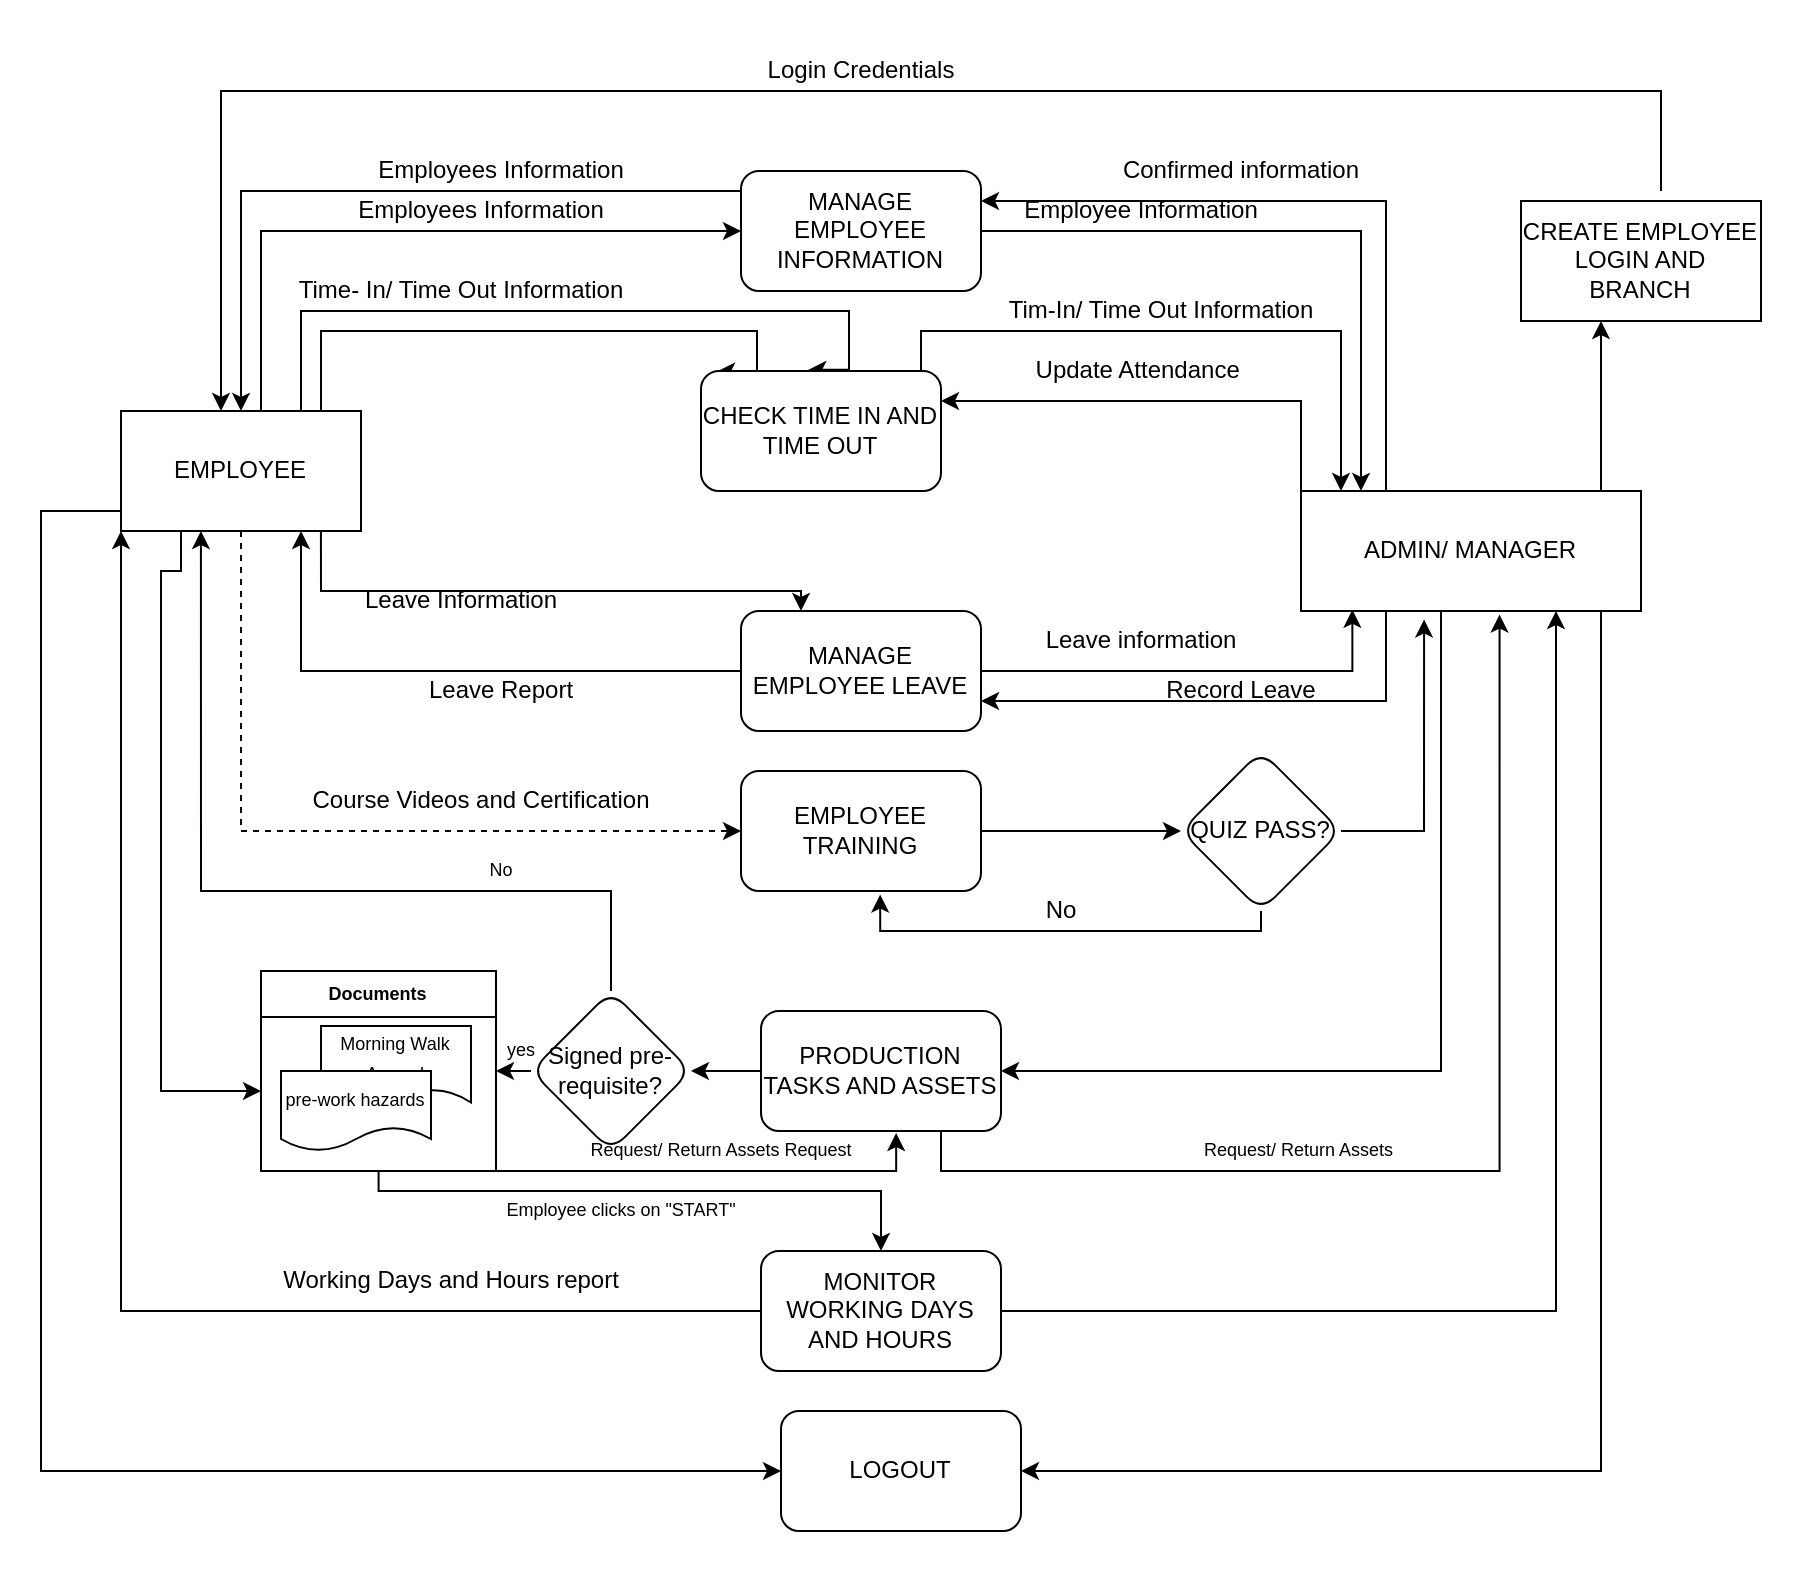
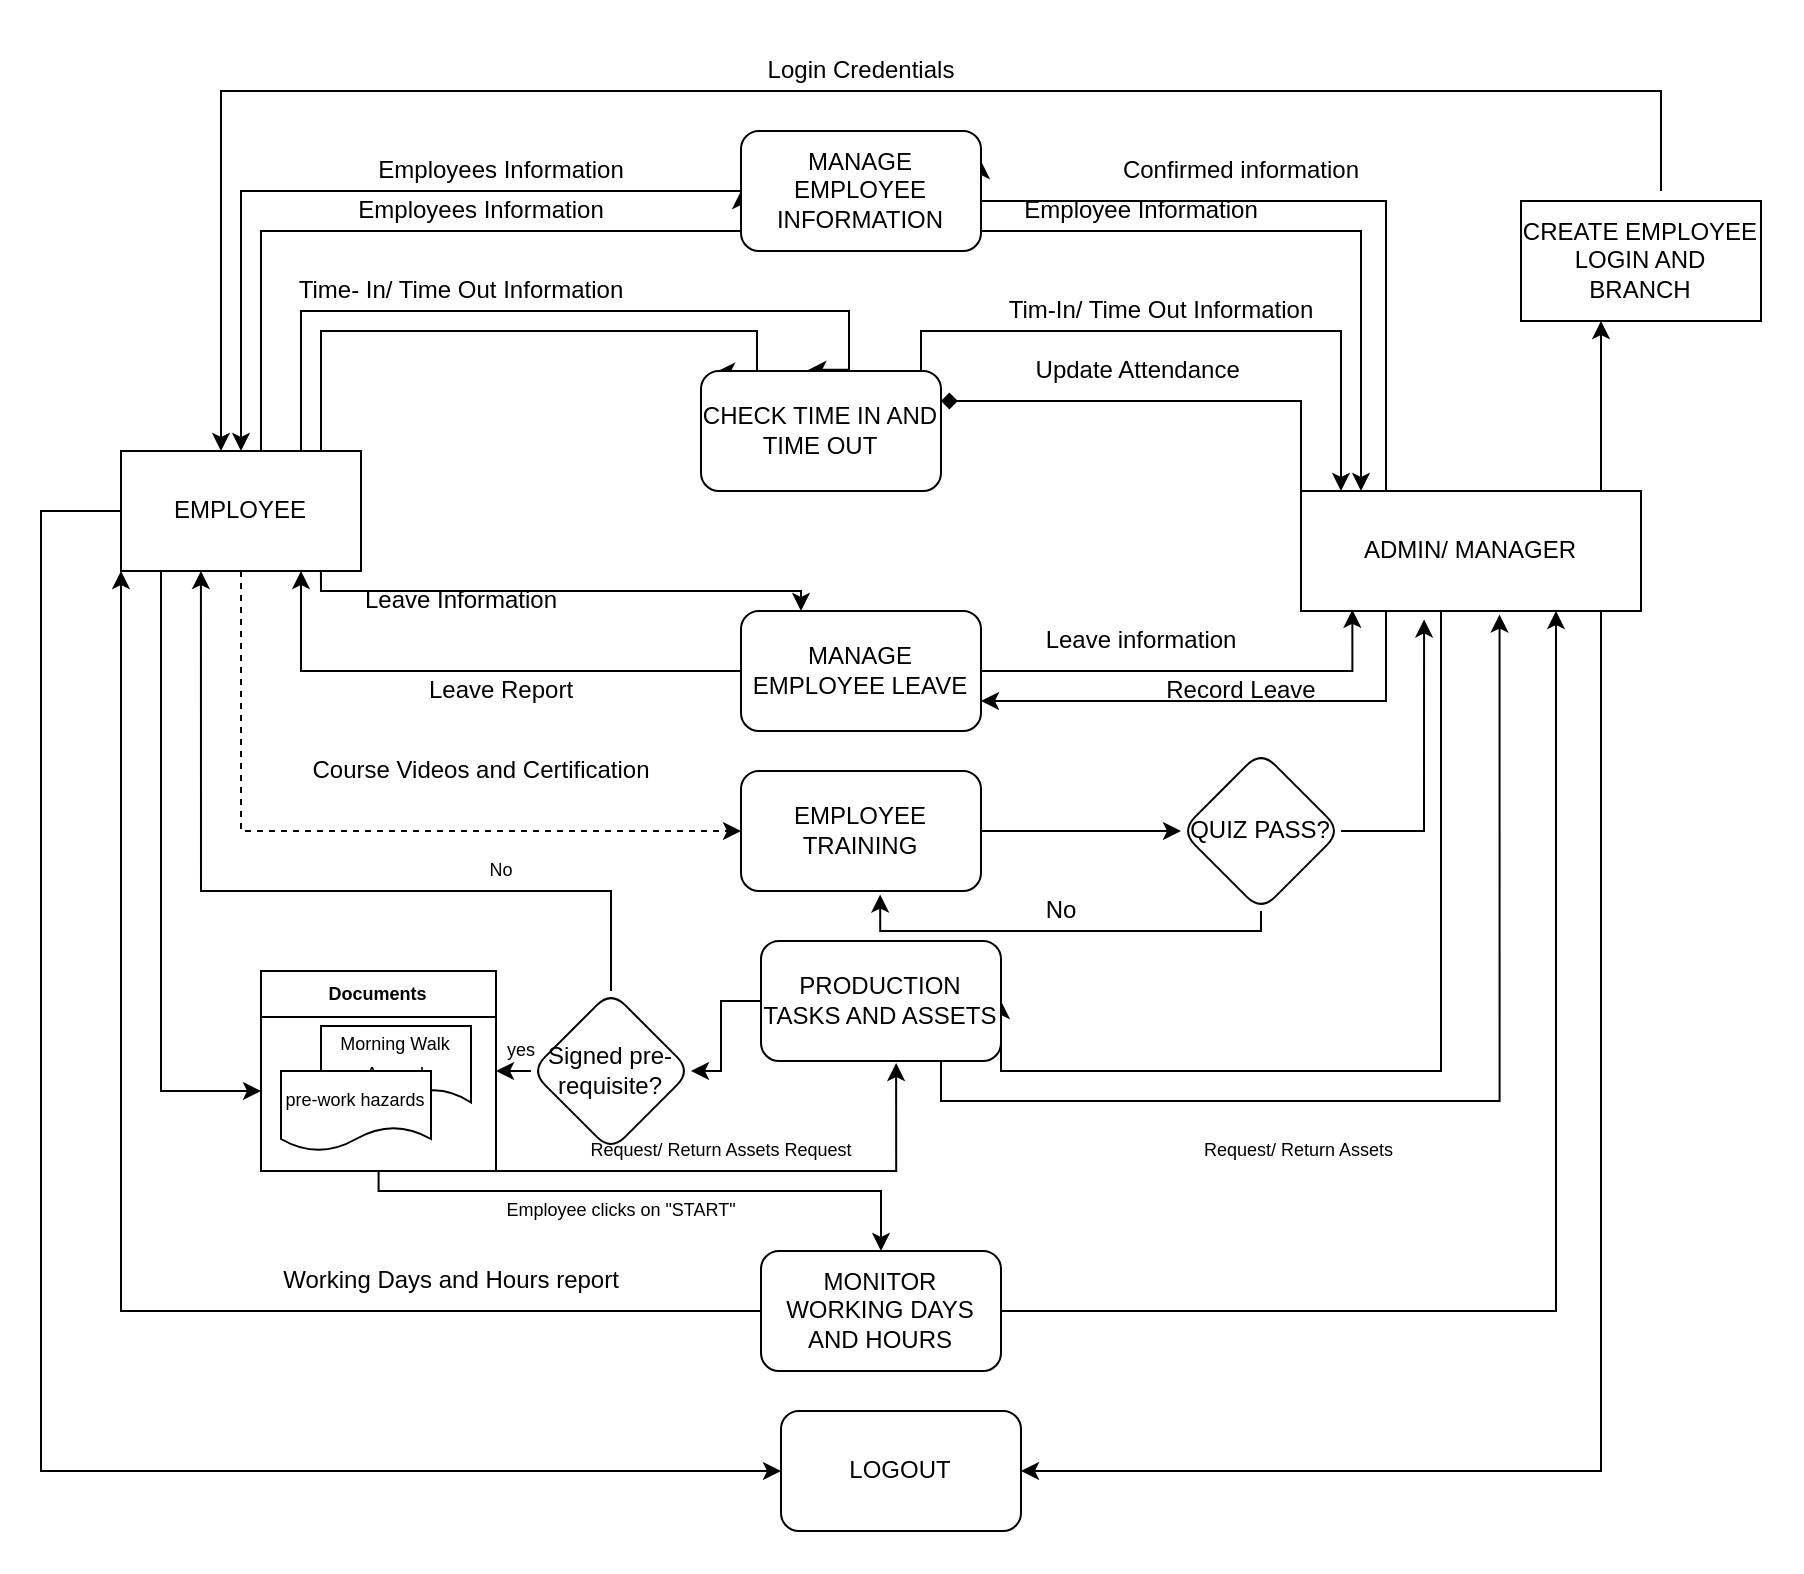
(861, 231) -> (861, 191)
(956, 401) -> (957, 401)
(241, 471) -> (241, 511)
(481, 801) -> (481, 771)
(881, 1071) -> (881, 1001)
